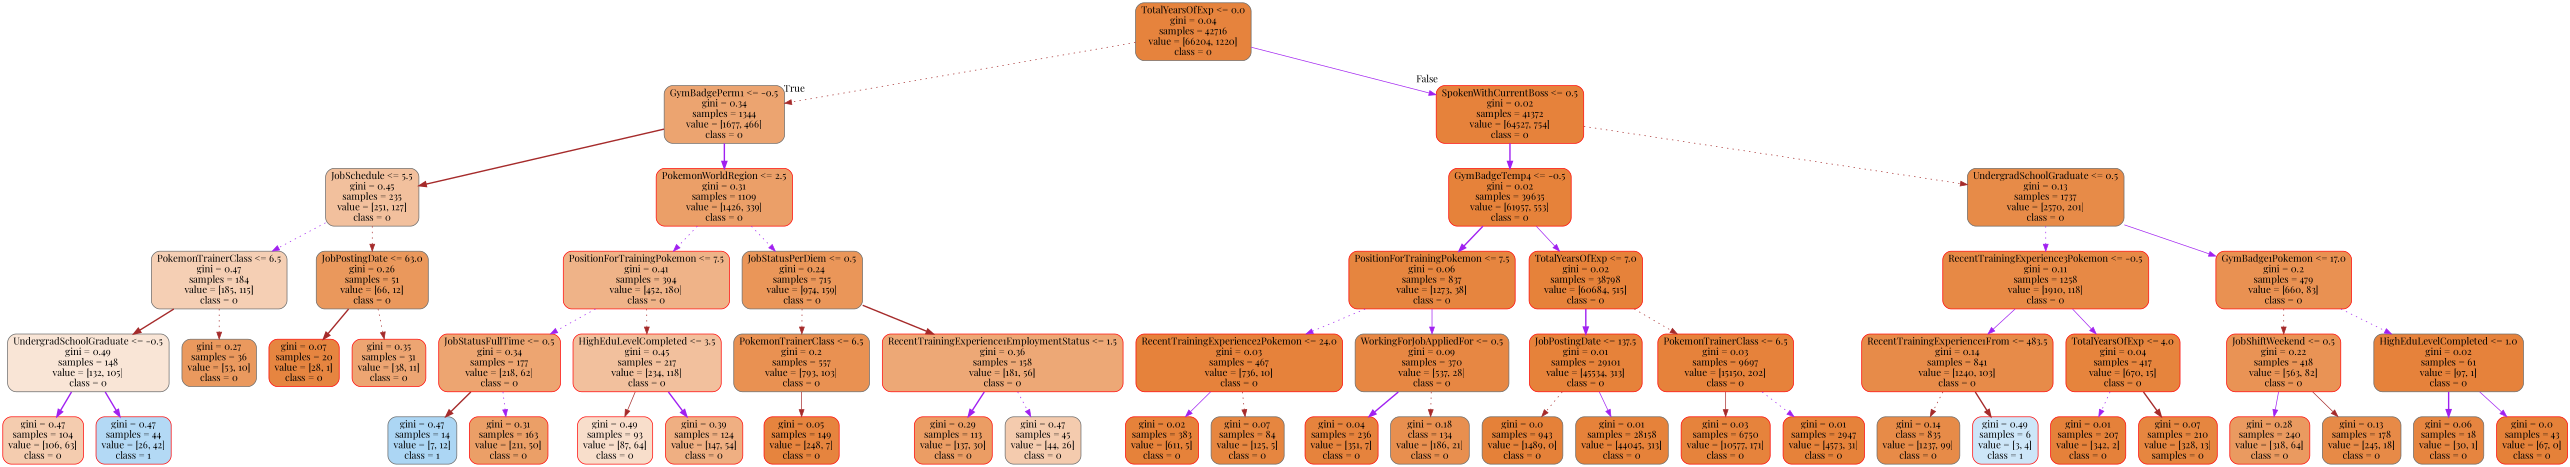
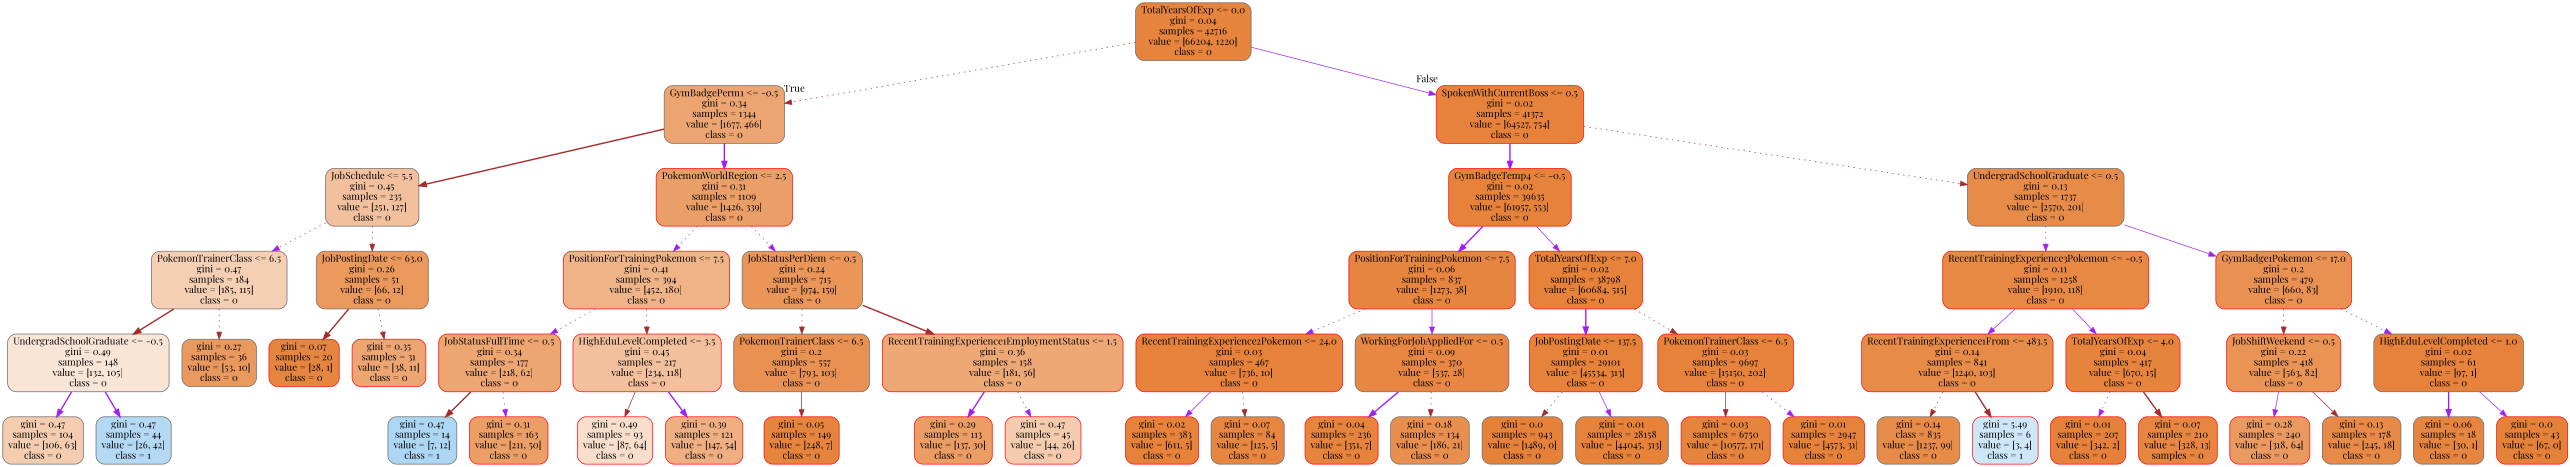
(43, 440) -> (43, 440)
(134, 440) -> (134, 440)
(704, 440) -> (704, 440)
(1043, 440) -> (1043, 440)
(1430, 440) -> (1430, 440)
(2005, 440) -> (2005, 440)
